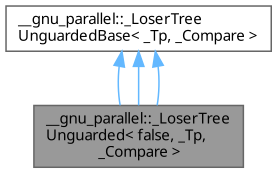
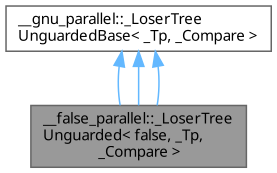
(139, 136) -> (139, 136)
